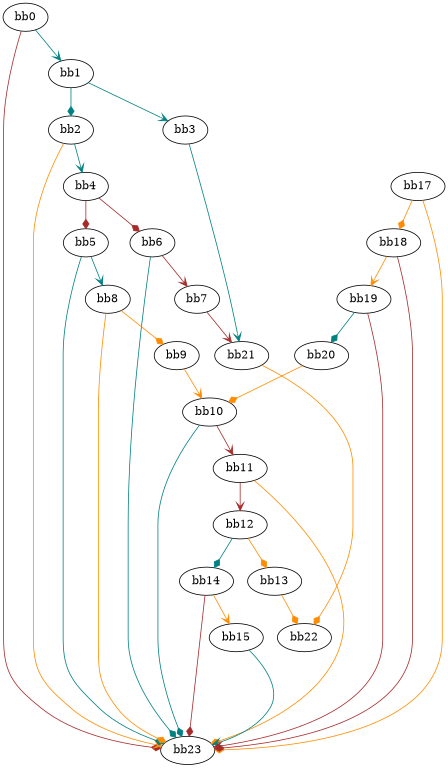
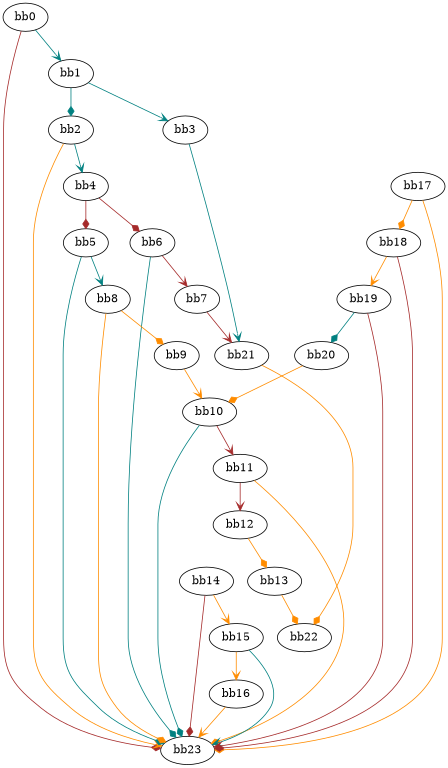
(226, 549) -> none
none -> (236, 694)
